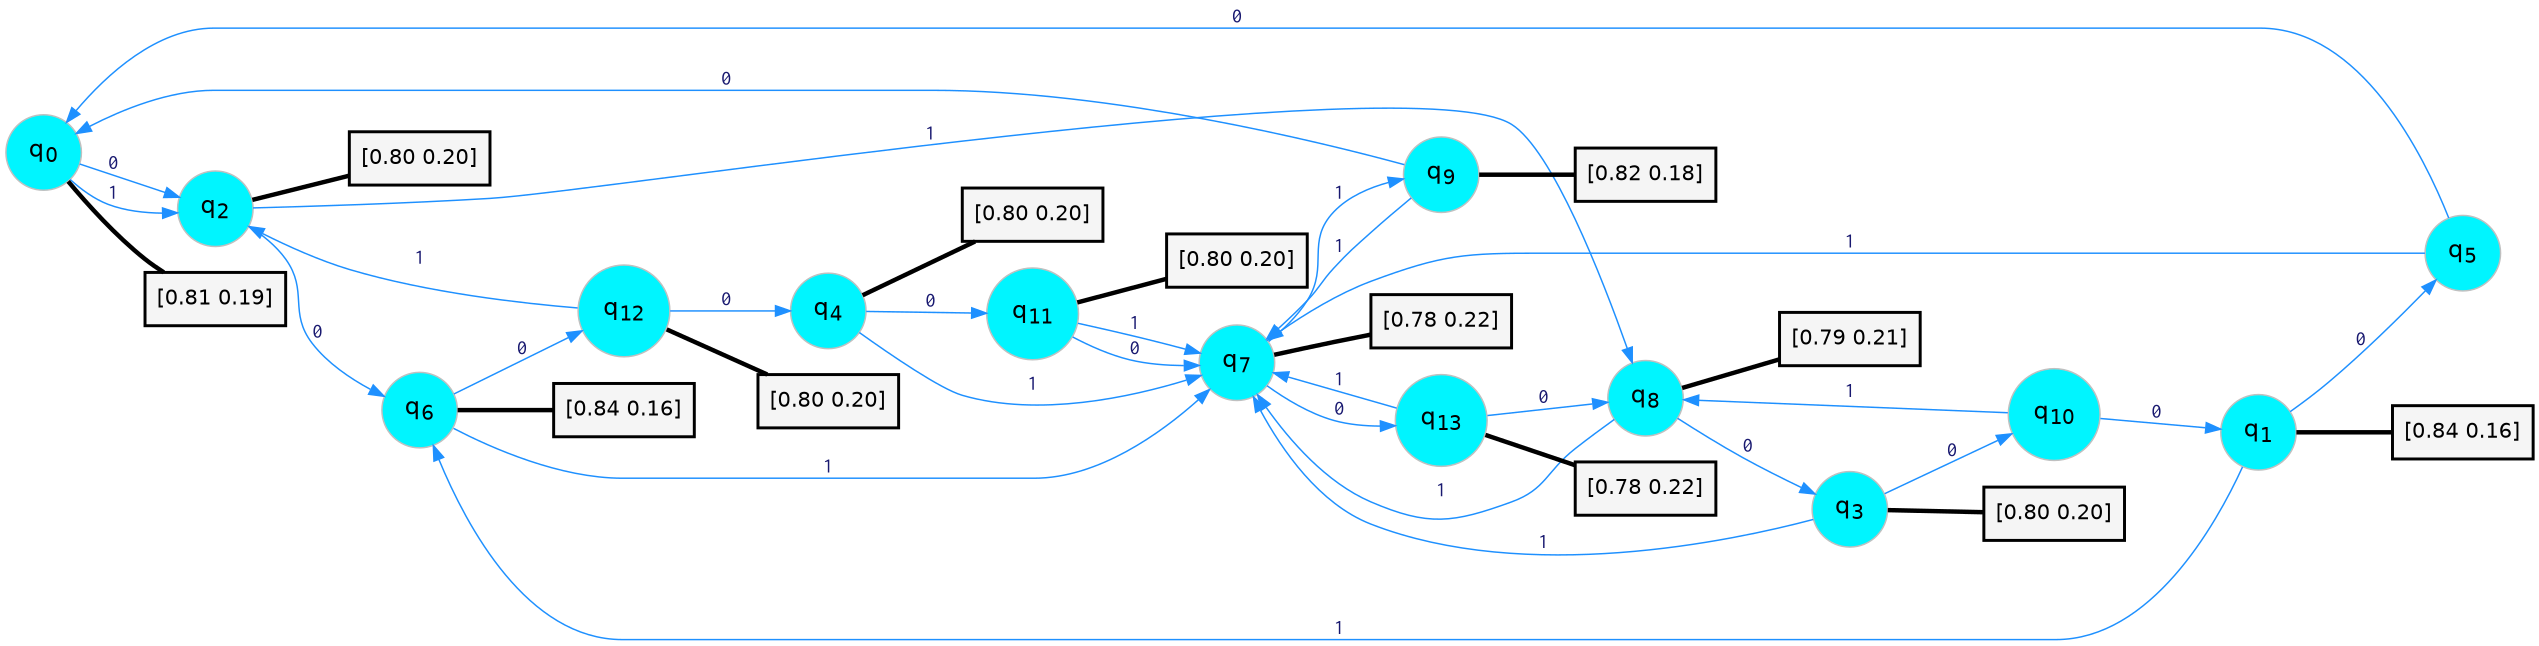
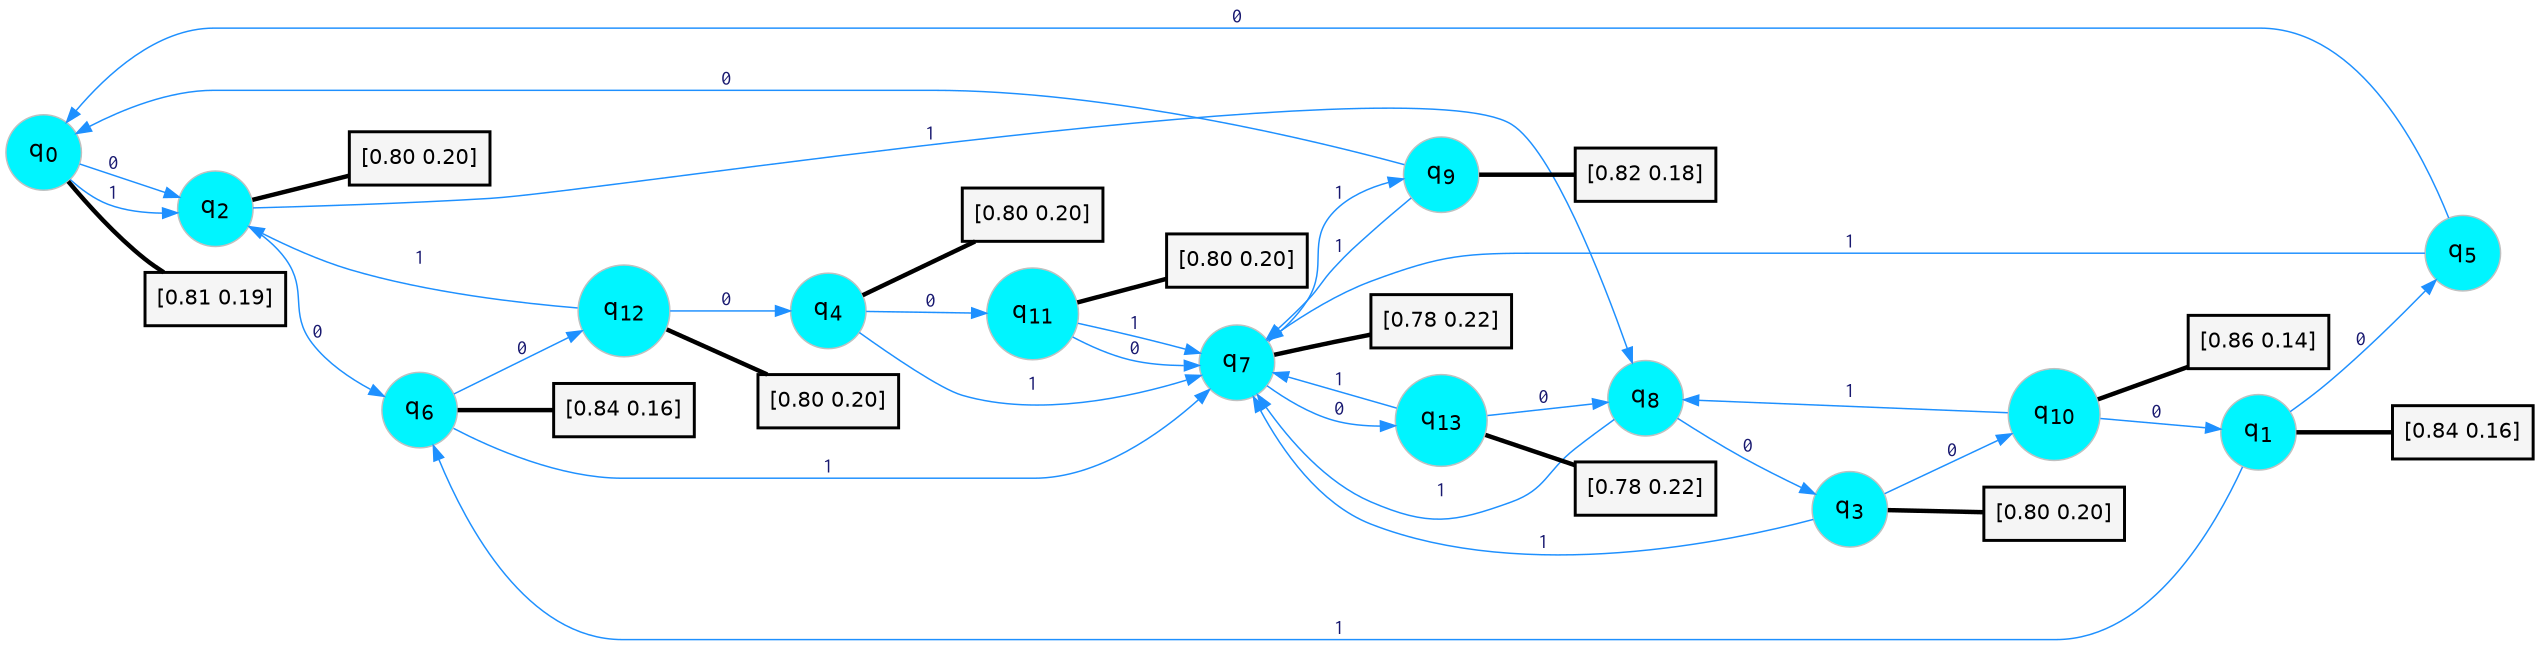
(1850, 339) -> none
none -> (2258, 342)
